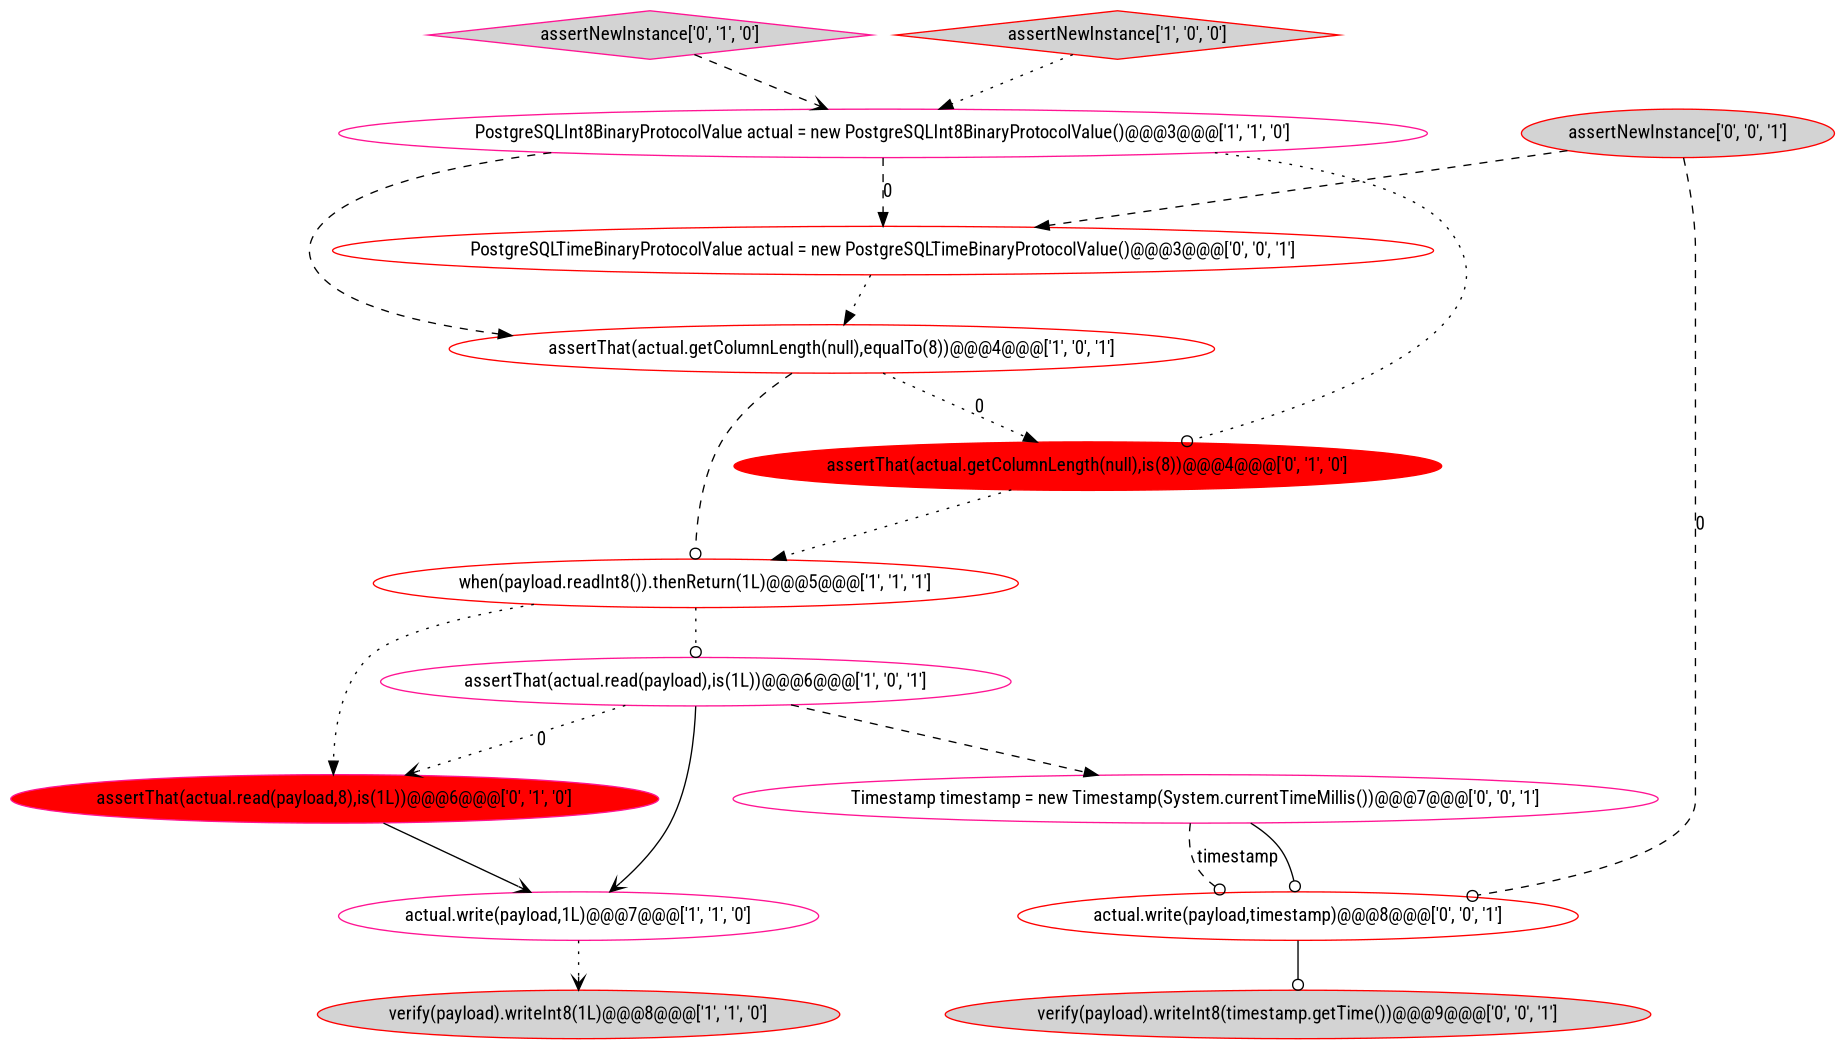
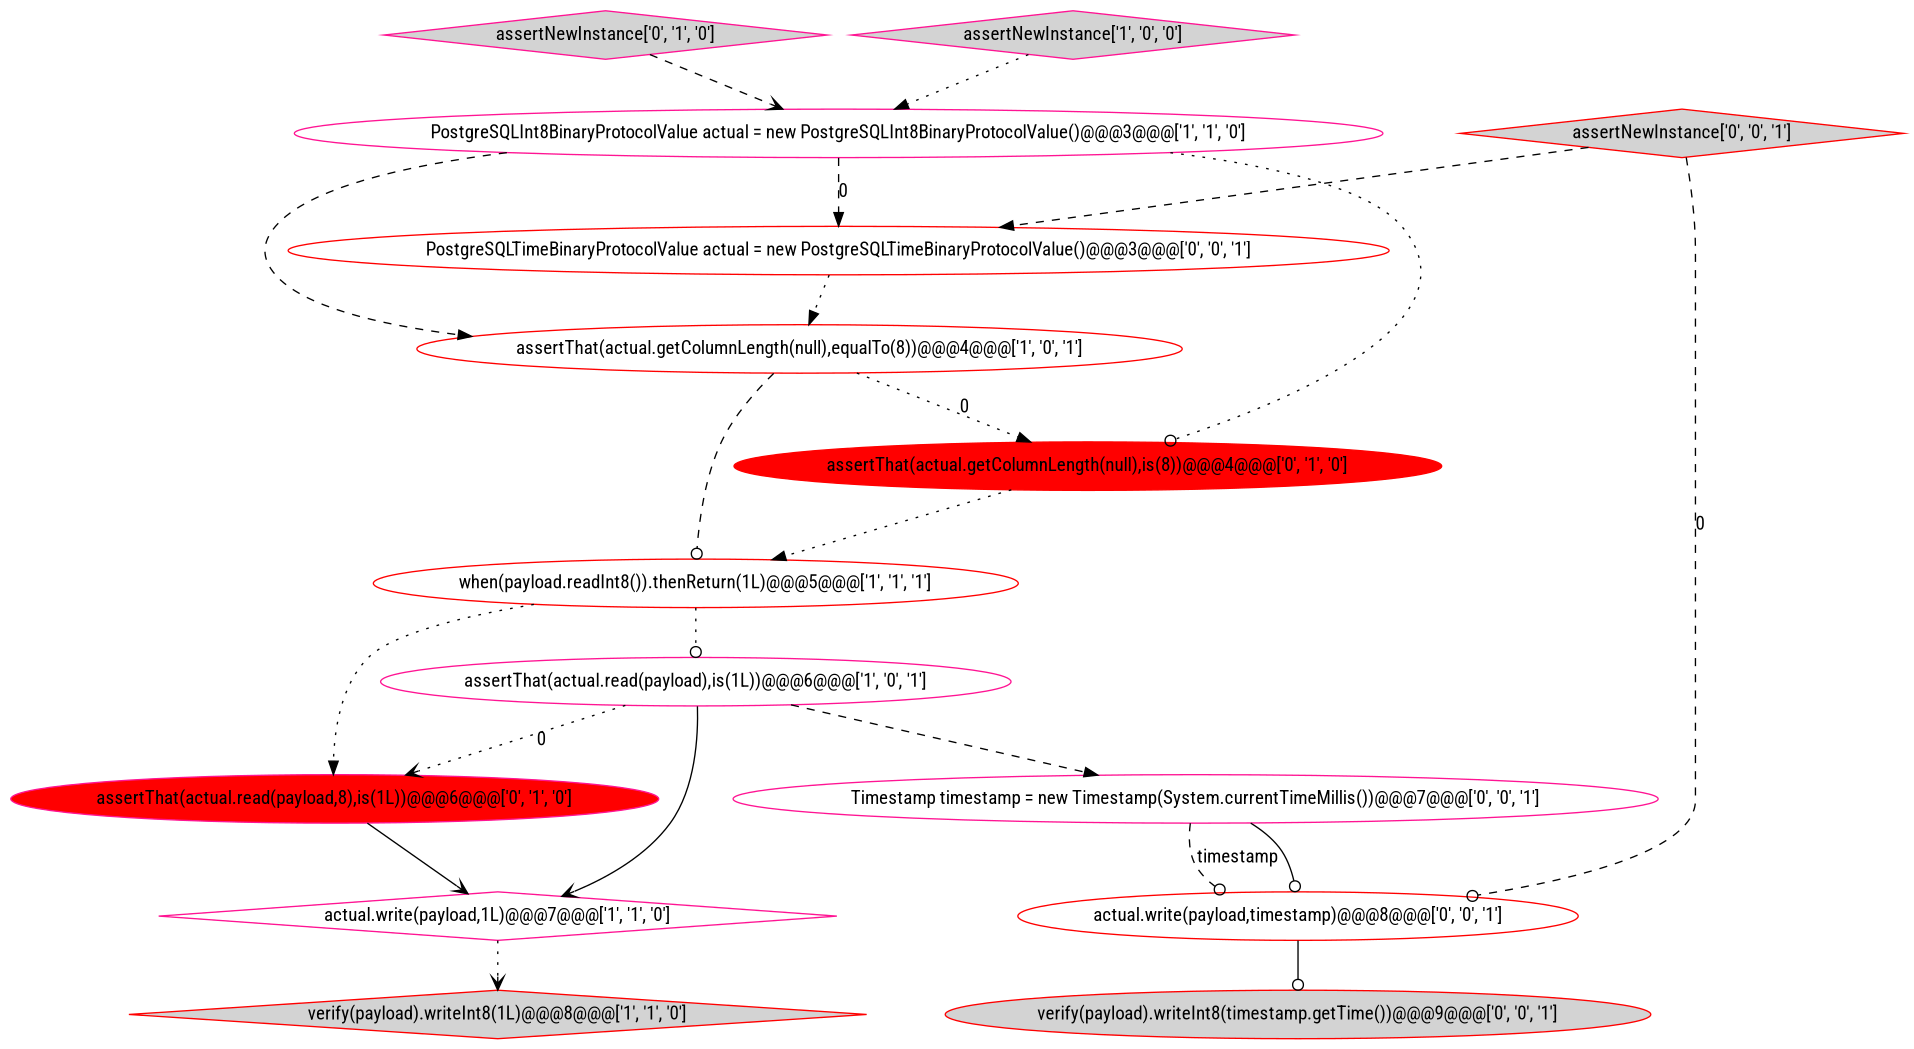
(1117, 35) -> (1073, 35)
(1678, 133) -> (1682, 133)
(579, 916) -> (498, 916)
(579, 1014) -> (498, 1014)
